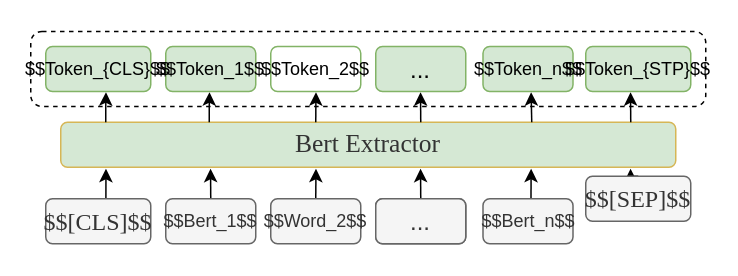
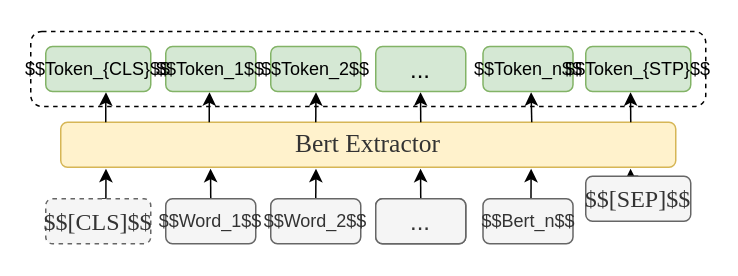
(316, 69) -> (316, 69)
(368, 145) -> (368, 145)
(98, 221) -> (98, 221)
(211, 221) -> (211, 221)
